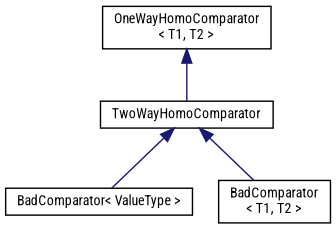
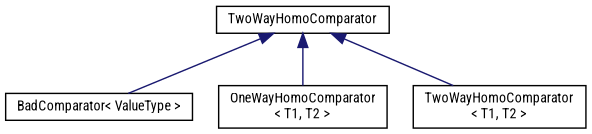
(187, 82) -> (303, 67)
(275, 202) -> (500, 107)
